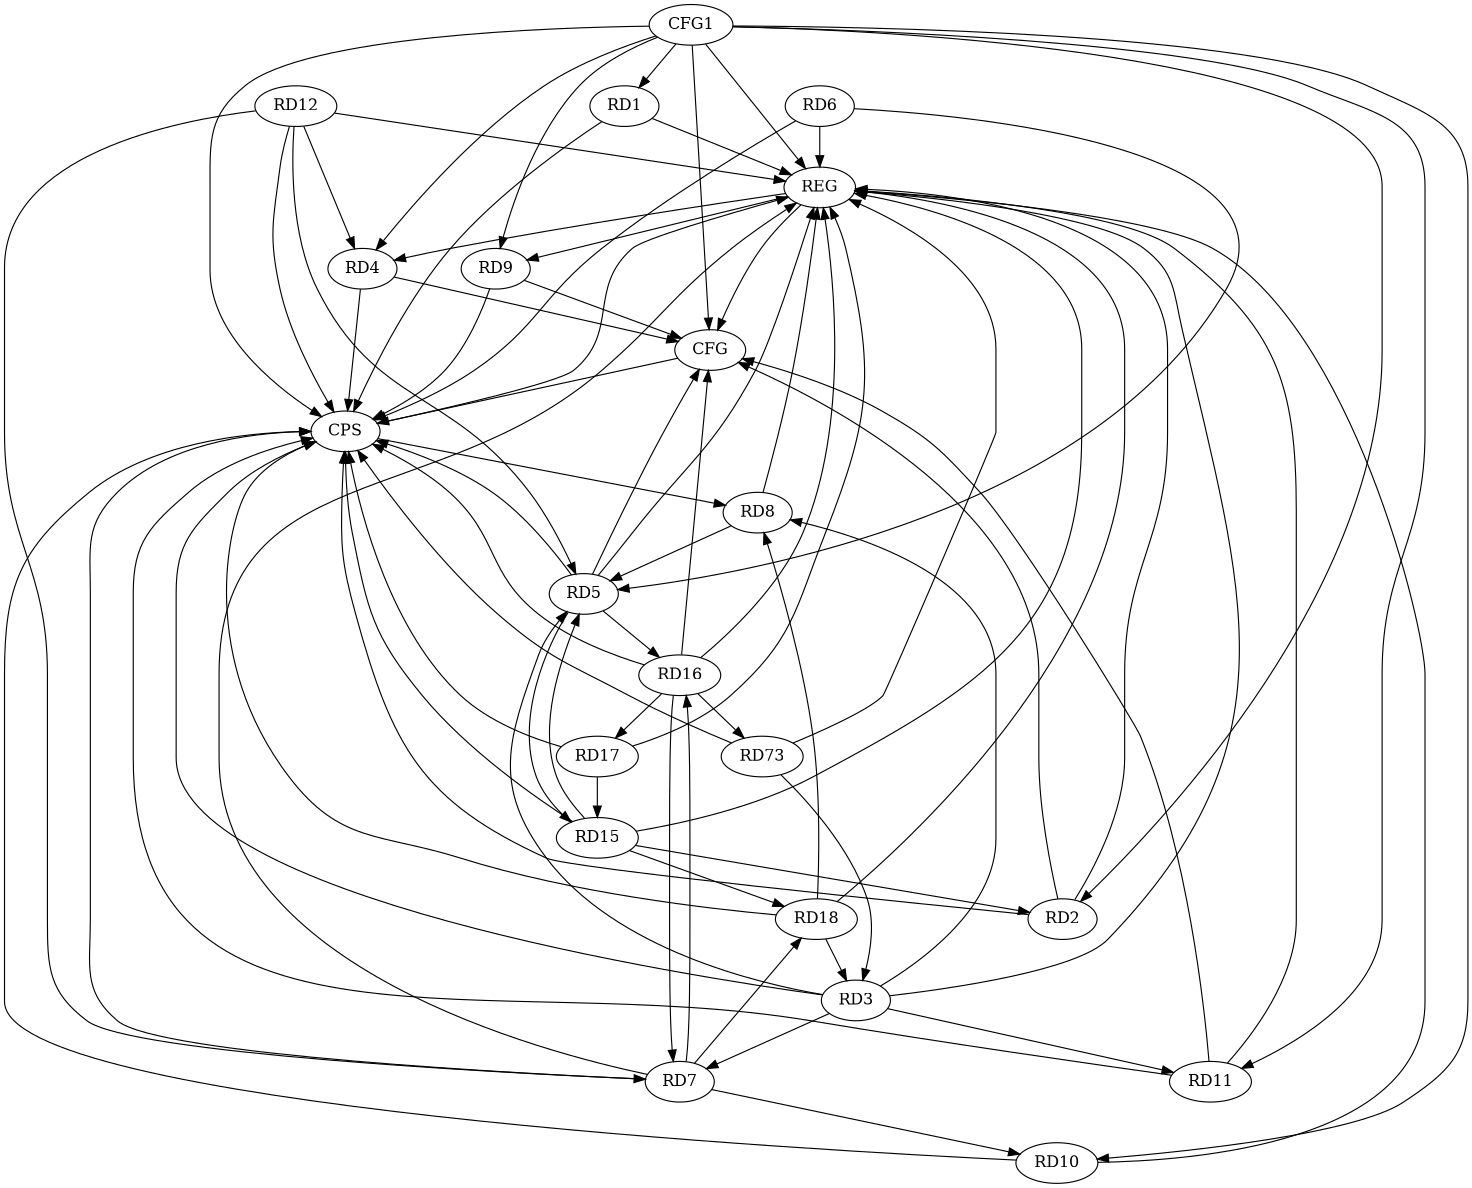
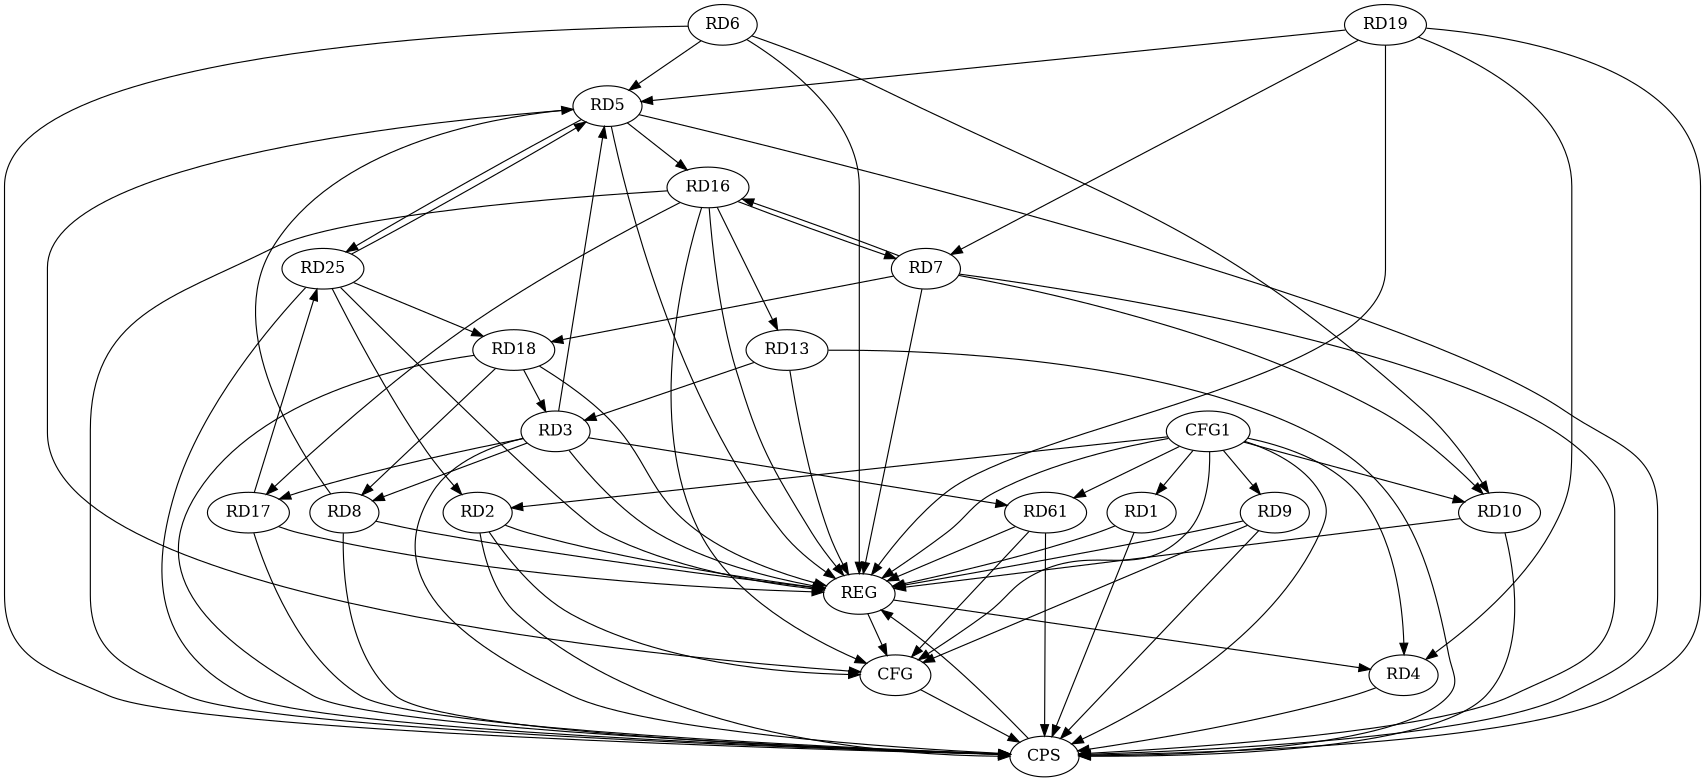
(296, 106) -> (1385, 25)
none -> (1147, 215)
(663, 227) -> (1074, 555)
(531, 308) -> none
(546, 471) -> (414, 703)
(762, 757) -> (787, 350)
(597, 838) -> (323, 269)
(773, 1039) -> (406, 464)
(1210, 1082) -> (1046, 513)
